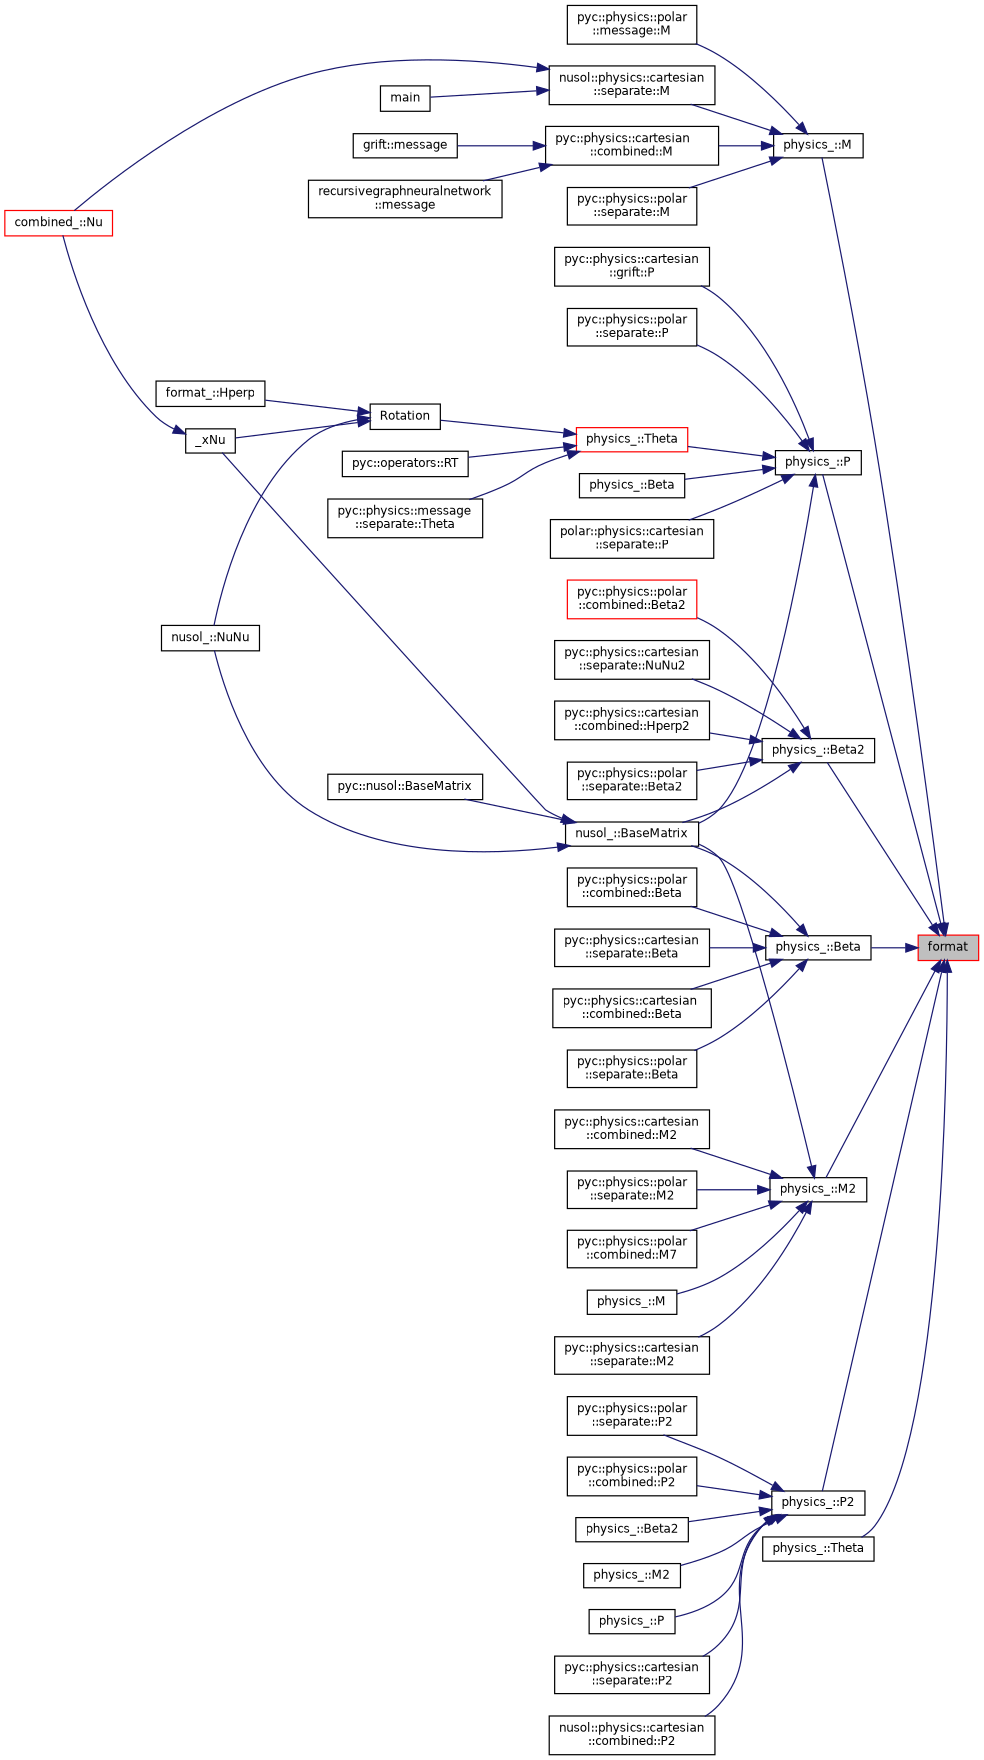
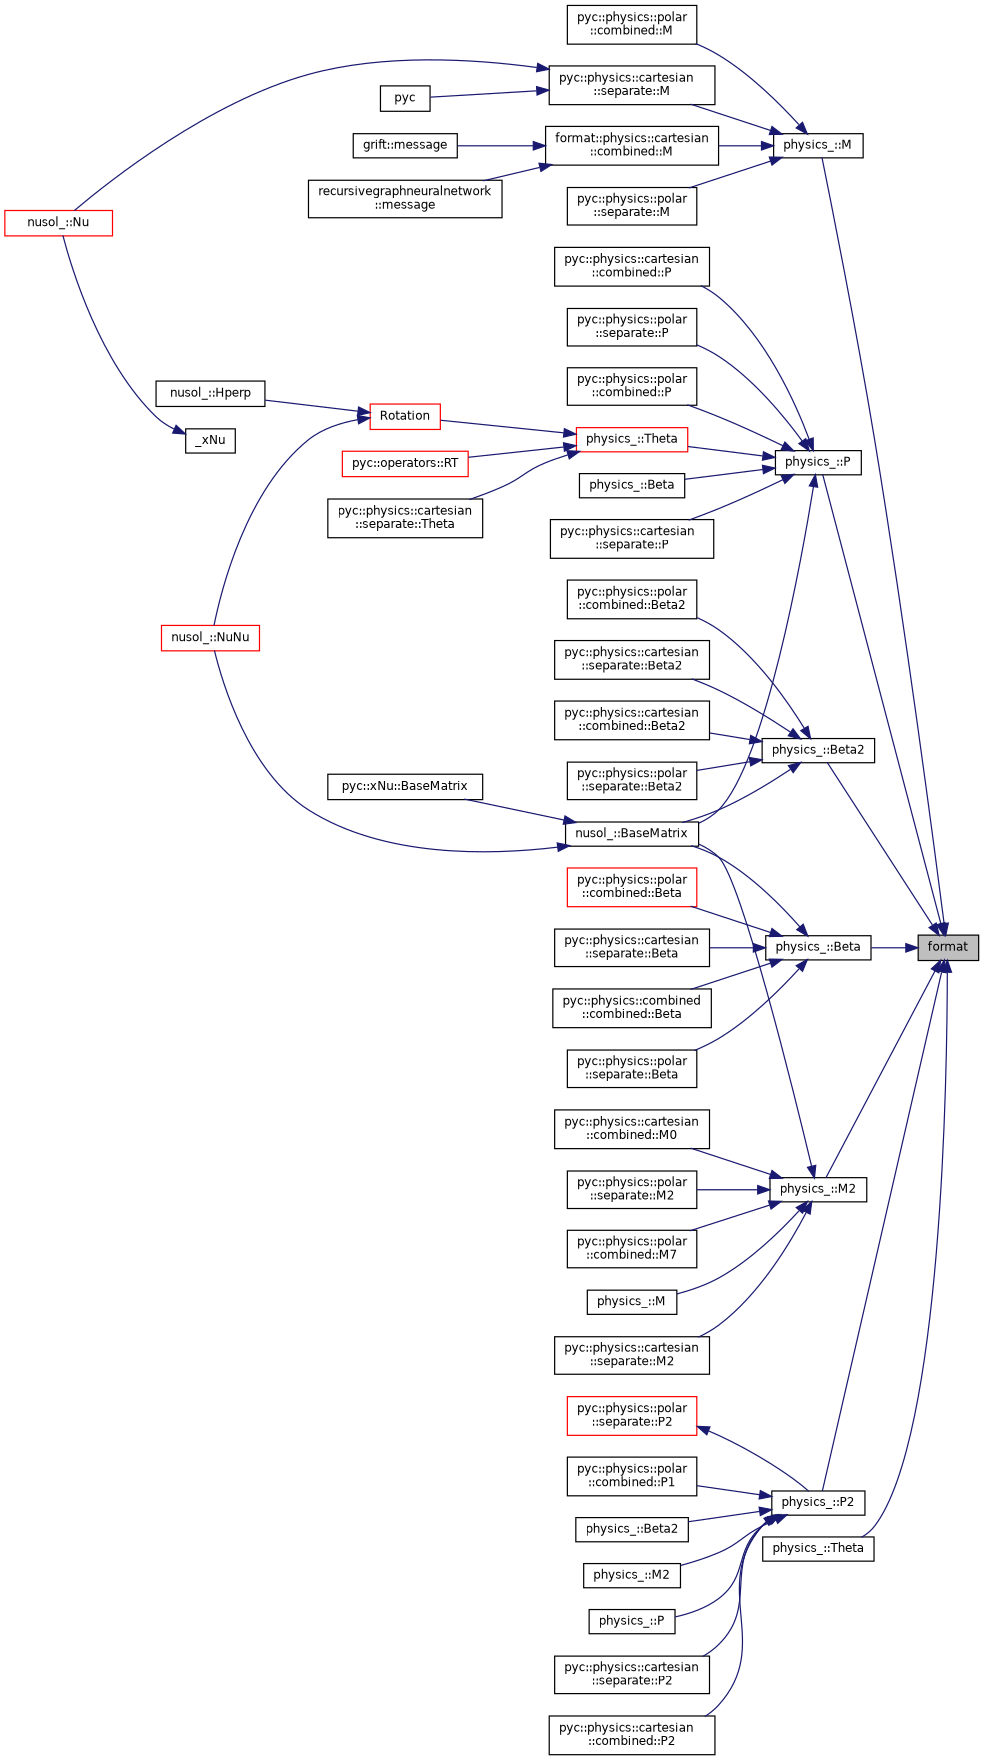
(632, 25) -> (632, 25)
(632, 85) -> (632, 85)
(405, 99) -> (405, 99)
(632, 146) -> (632, 146)
(59, 223) -> (59, 223)
(632, 267) -> (632, 267)
none -> (632, 387)
(210, 394) -> (210, 394)
(405, 417) -> (405, 417)
(297, 430) -> none
(405, 464) -> (405, 464)
(405, 518) -> (405, 518)
(632, 539) -> (632, 539)
(632, 599) -> (632, 599)
(210, 638) -> (210, 638)
(390, 638) -> none
(632, 660) -> (632, 660)
(632, 720) -> (632, 720)
(405, 787) -> (405, 787)
(632, 887) -> (632, 887)
(948, 948) -> (948, 948)
(632, 1008) -> (632, 1008)
(632, 1129) -> (632, 1129)
(632, 1416) -> (632, 1416)
(719, 1457) -> (761, 1458)
(632, 1476) -> (632, 1476)
(632, 1735) -> (632, 1735)
